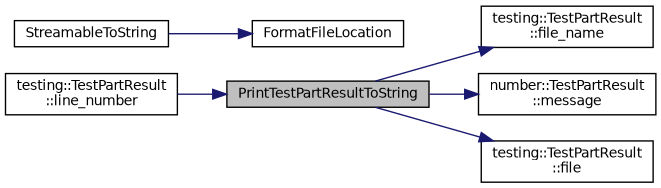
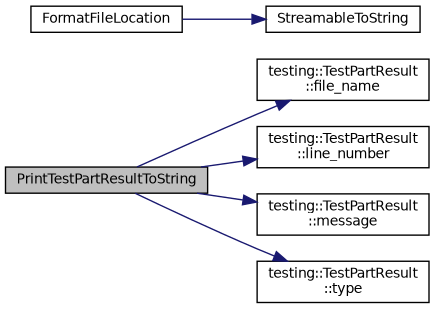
(203, 34) -> (217, 19)
(195, 94) -> (222, 164)
(567, 94) -> (343, 214)
(567, 162) -> (343, 282)
